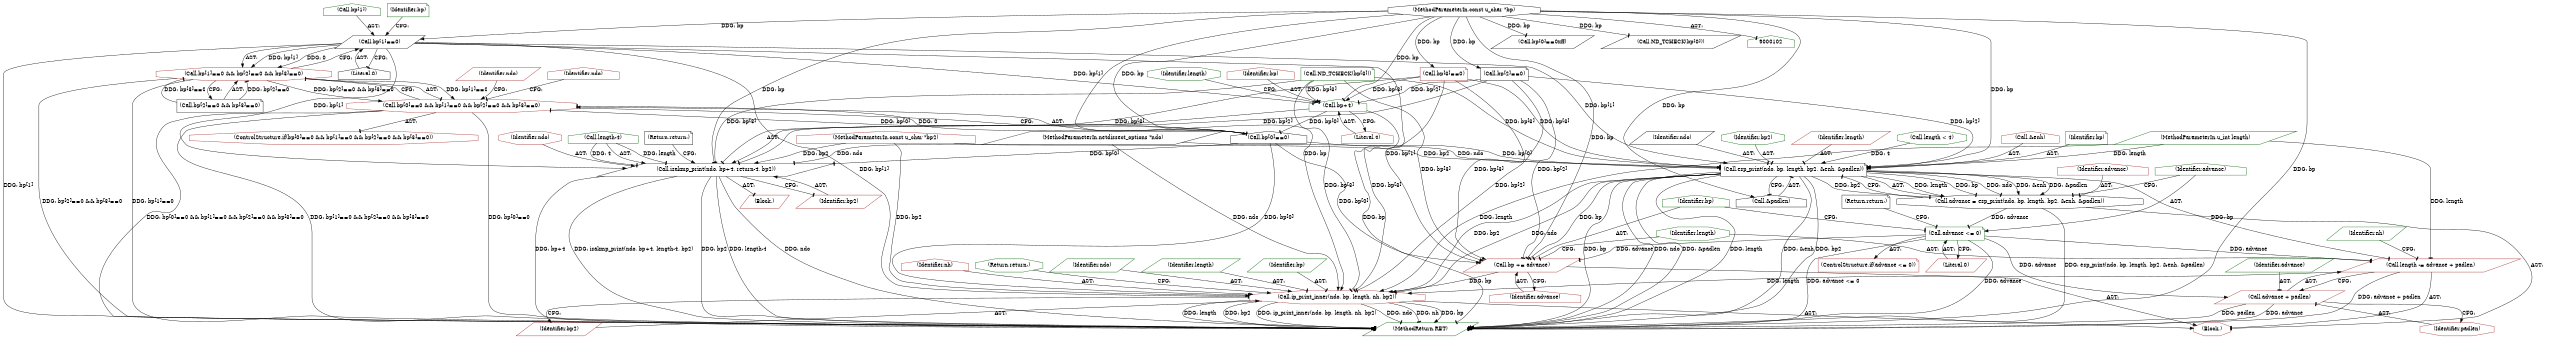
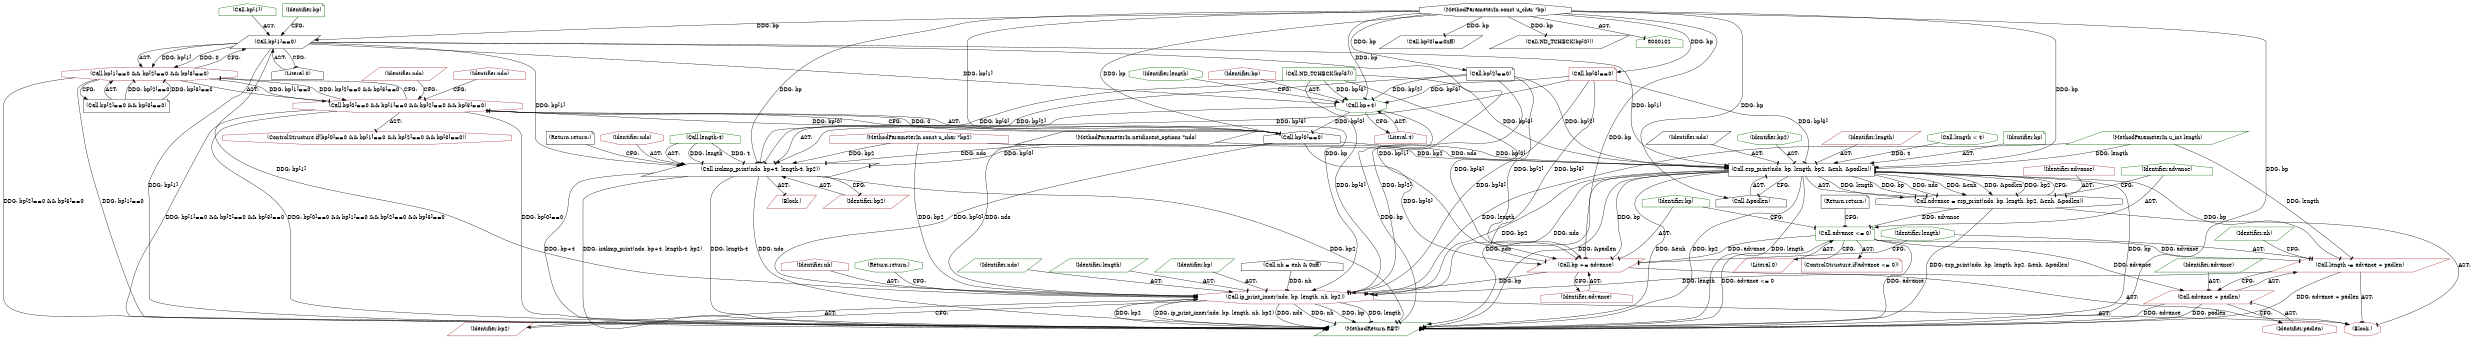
(1338, 106) -> (1361, 106)
(2030, 138) -> none
(716, 170) -> (760, 170)
none -> (1292, 265)
